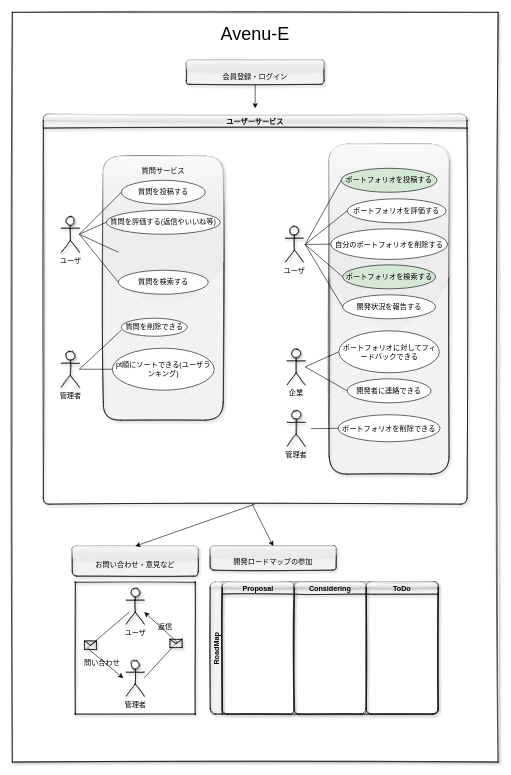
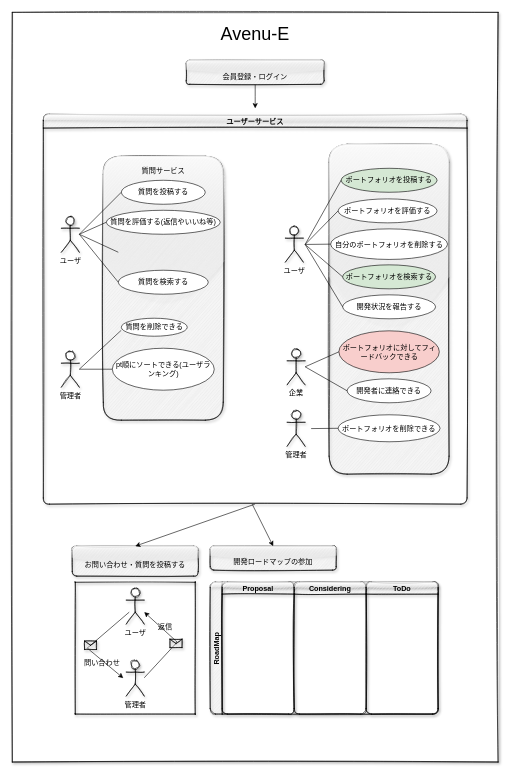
(397, 211) -> (388, 211)
(389, 352) -> (389, 352)
(135, 561) -> (135, 561)
